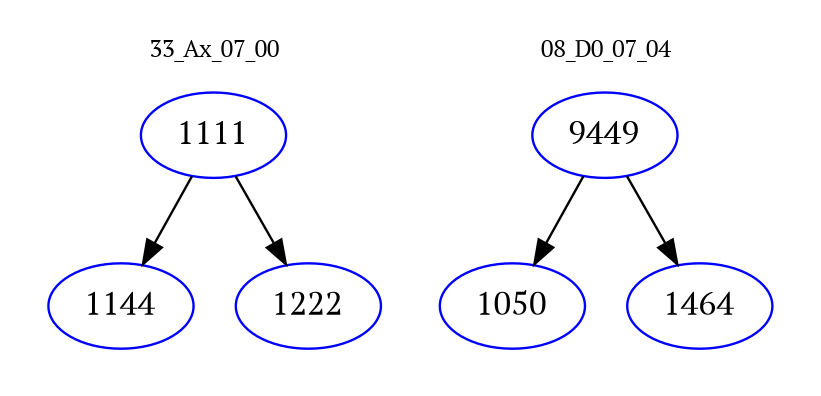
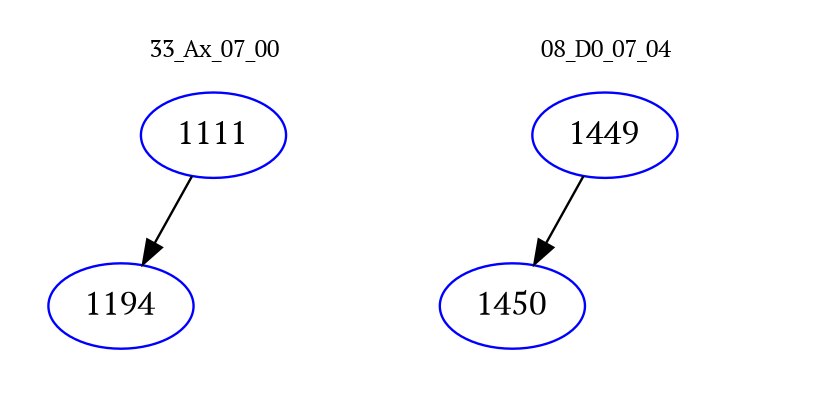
(605, 135) -> (605, 135)
(121, 306) -> (121, 306)
(308, 306) -> none
(512, 306) -> (512, 306)
(700, 306) -> none
